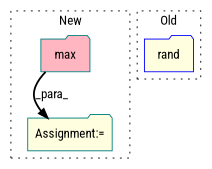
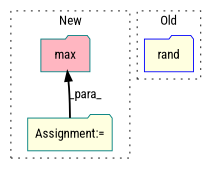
(34, 91) -> (70, 99)
